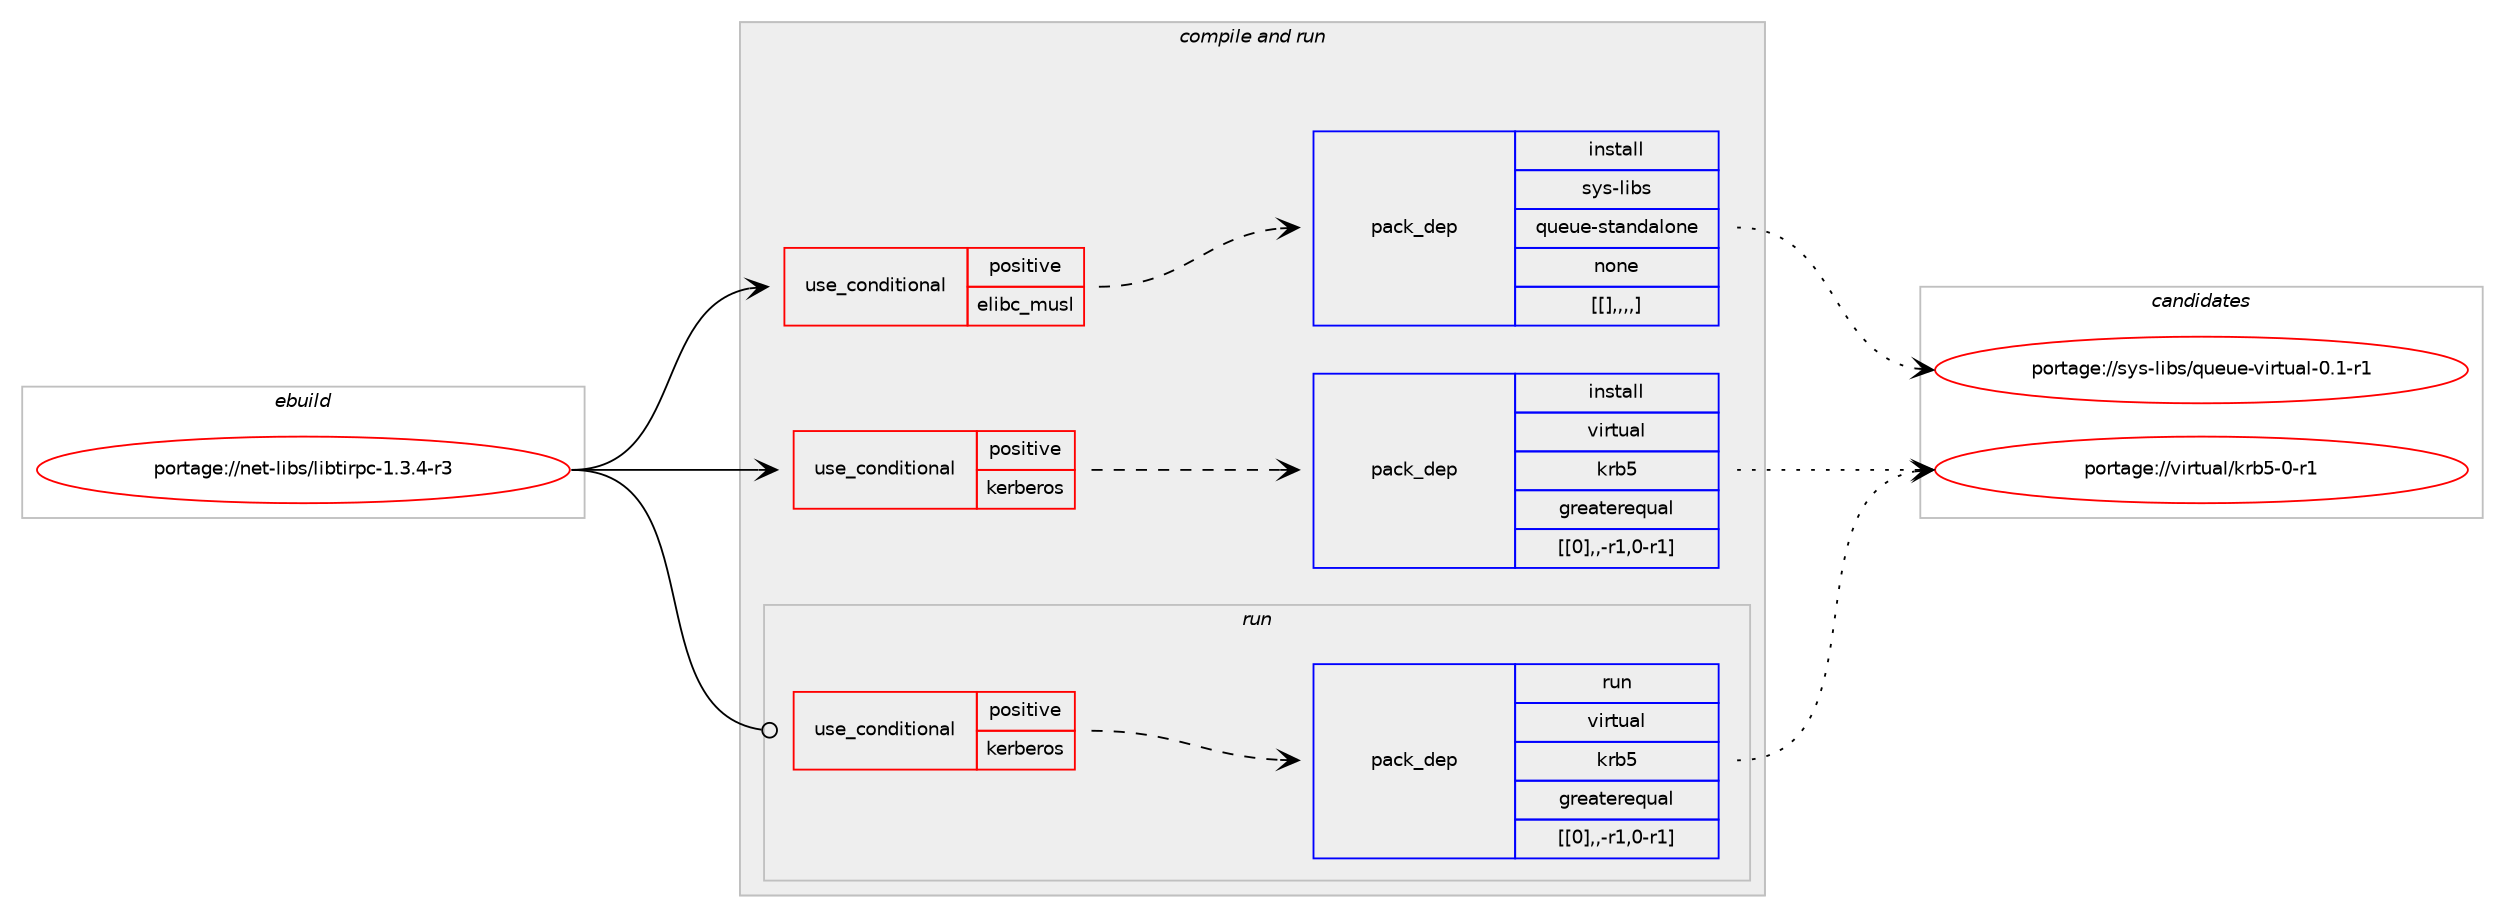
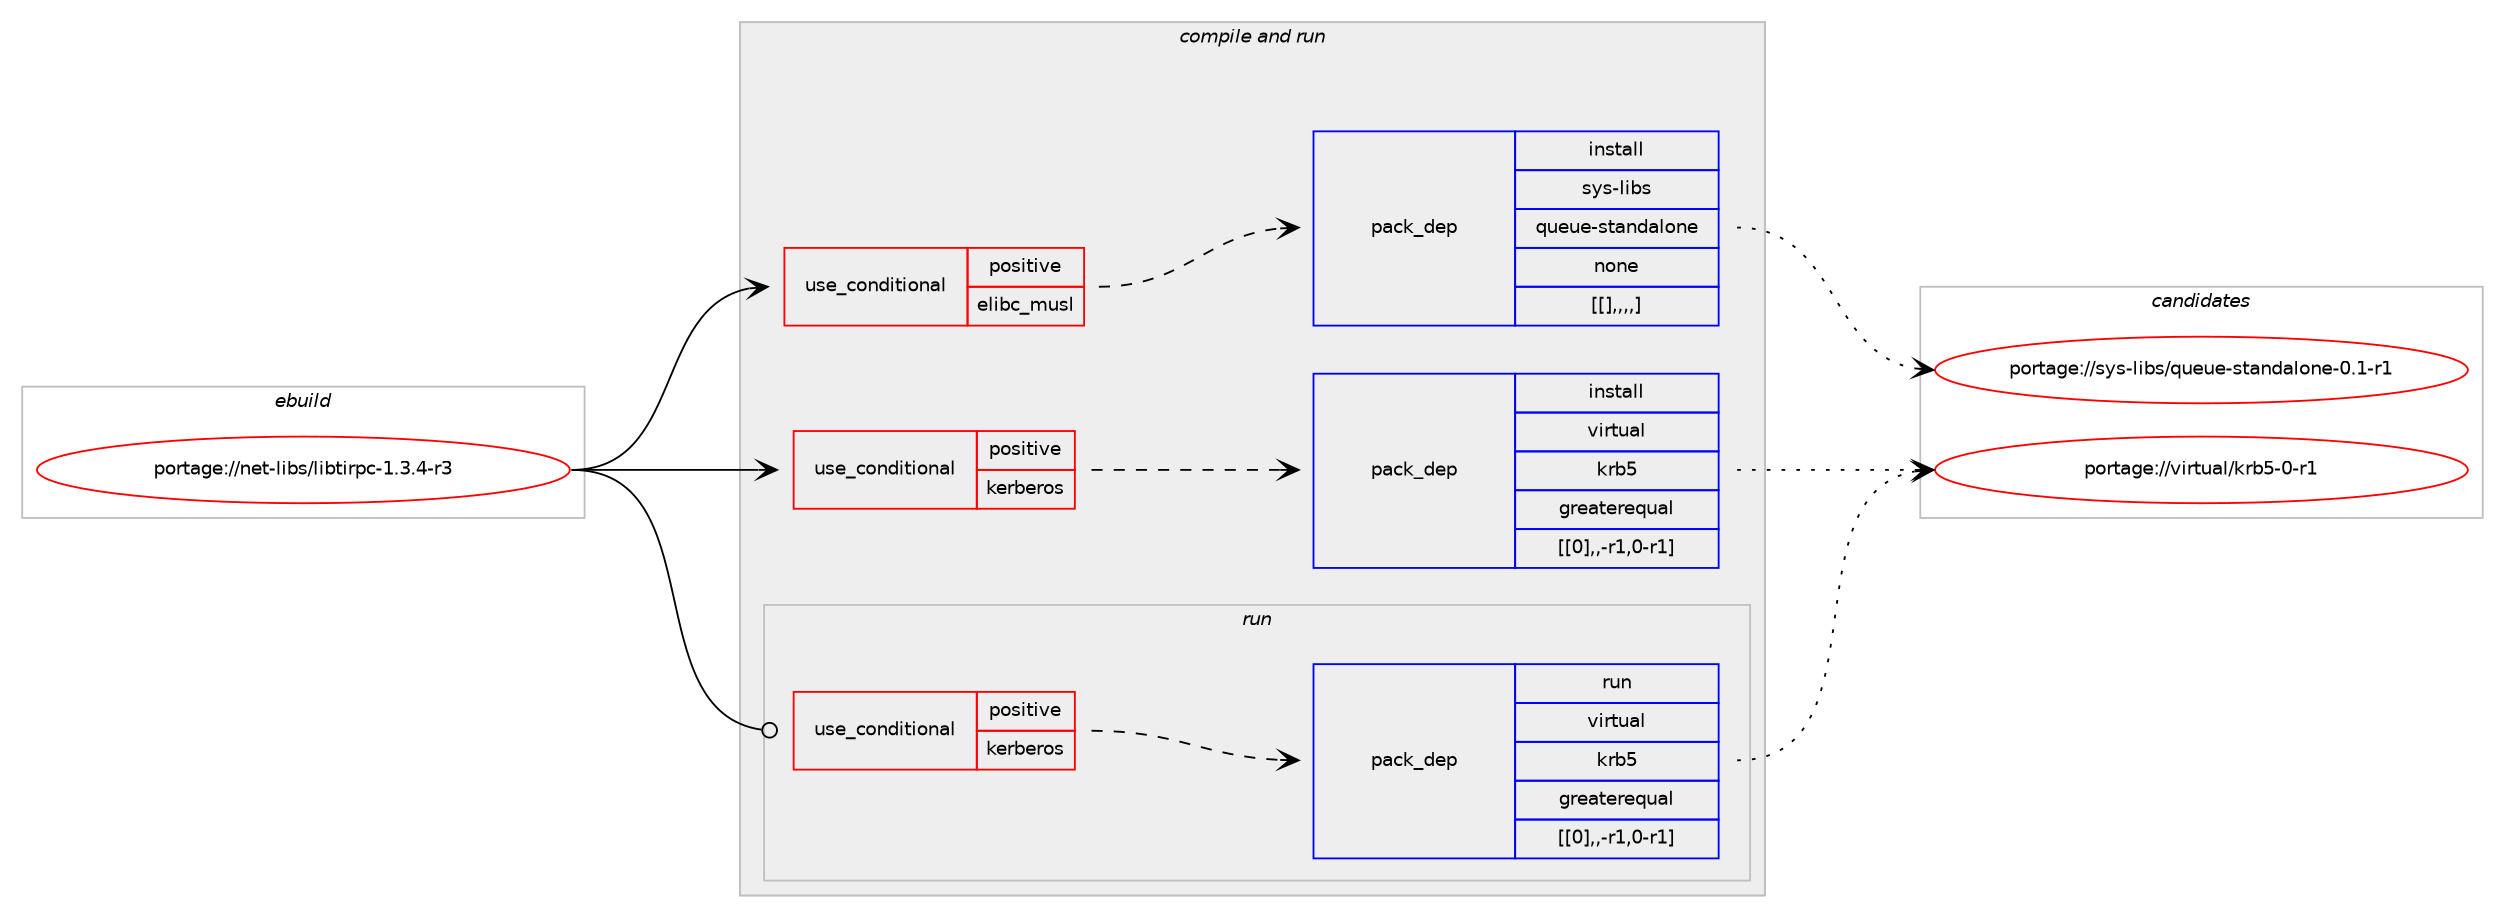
(2202, 370) -> (2202, 370)
